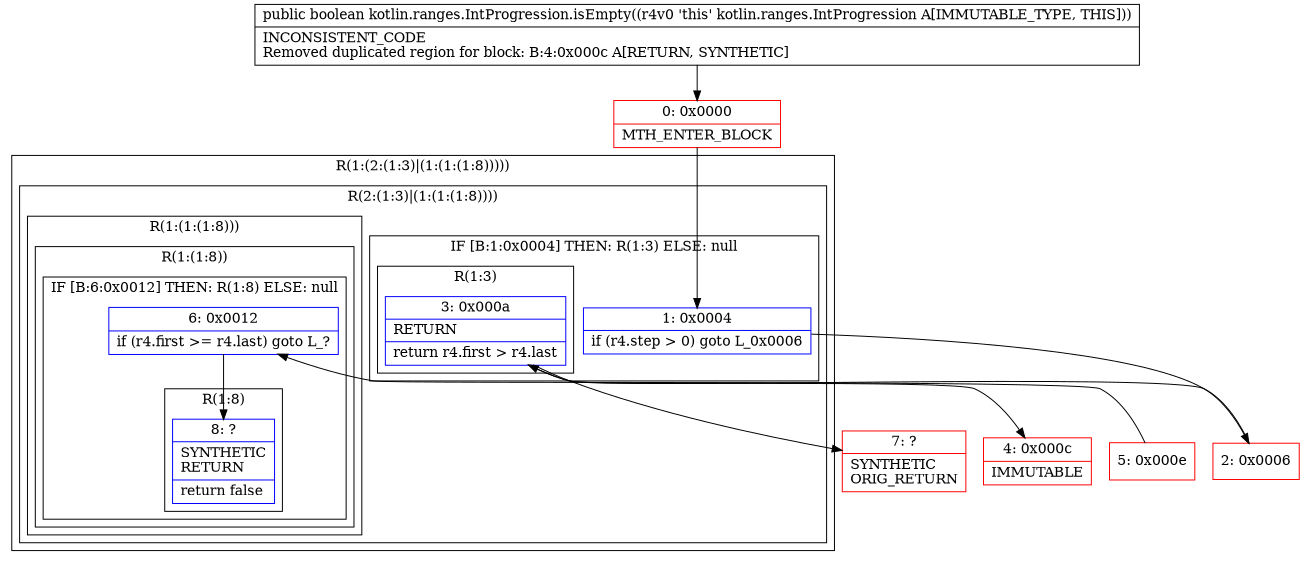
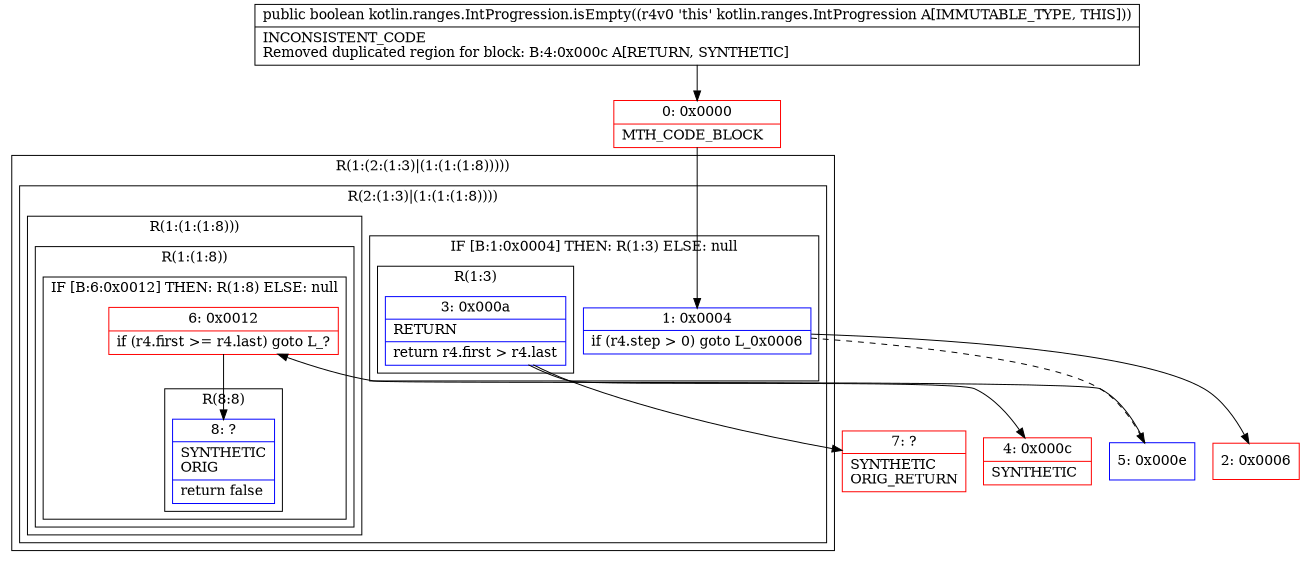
(697, 135) -> (693, 135)
(224, 331) -> (224, 331)
none -> (988, 358)
(1091, 382) -> none
(224, 400) -> (224, 400)
(1152, 461) -> (1152, 461)
(212, 468) -> (200, 468)
(1037, 473) -> (1034, 473)
